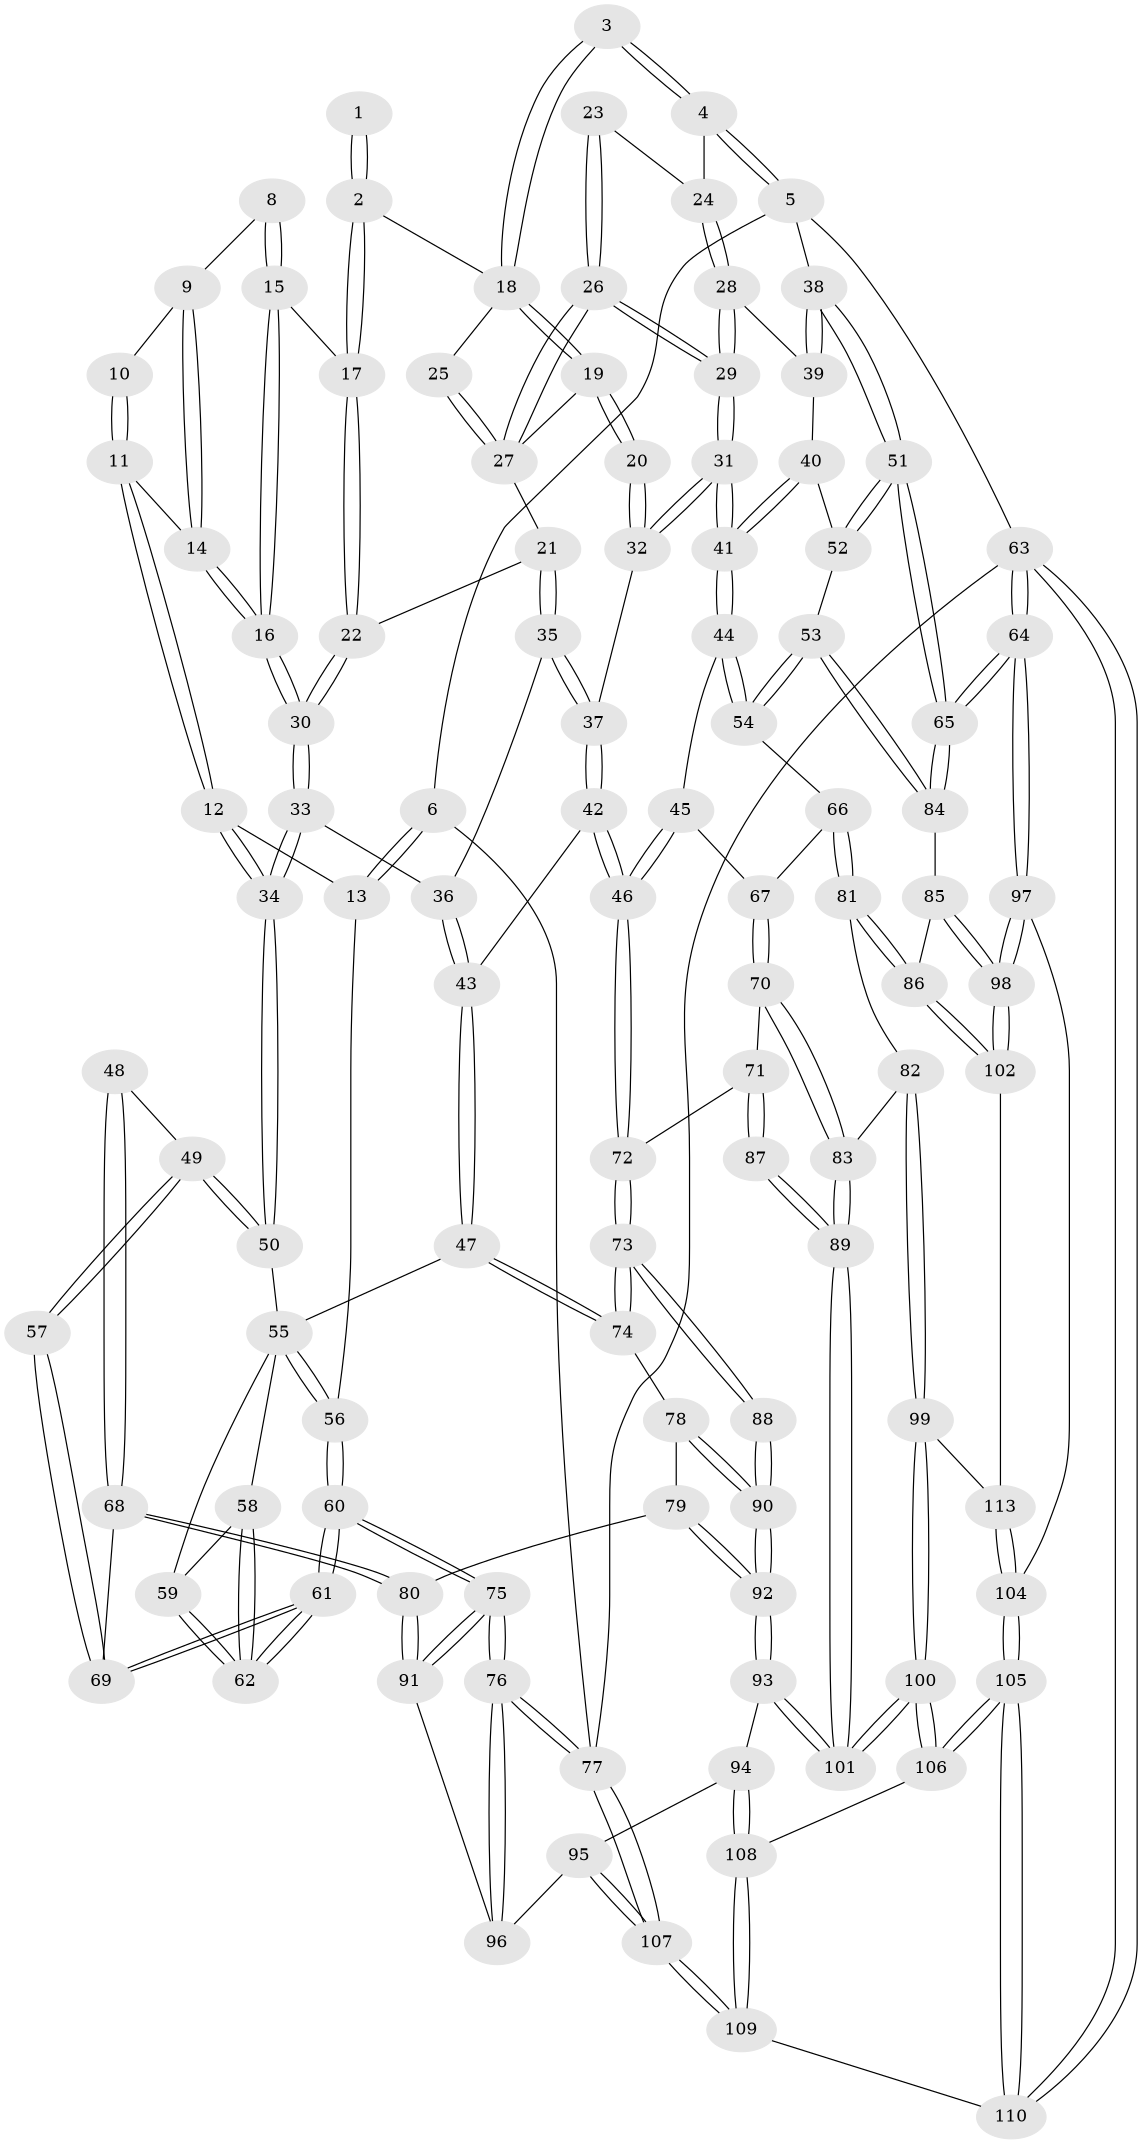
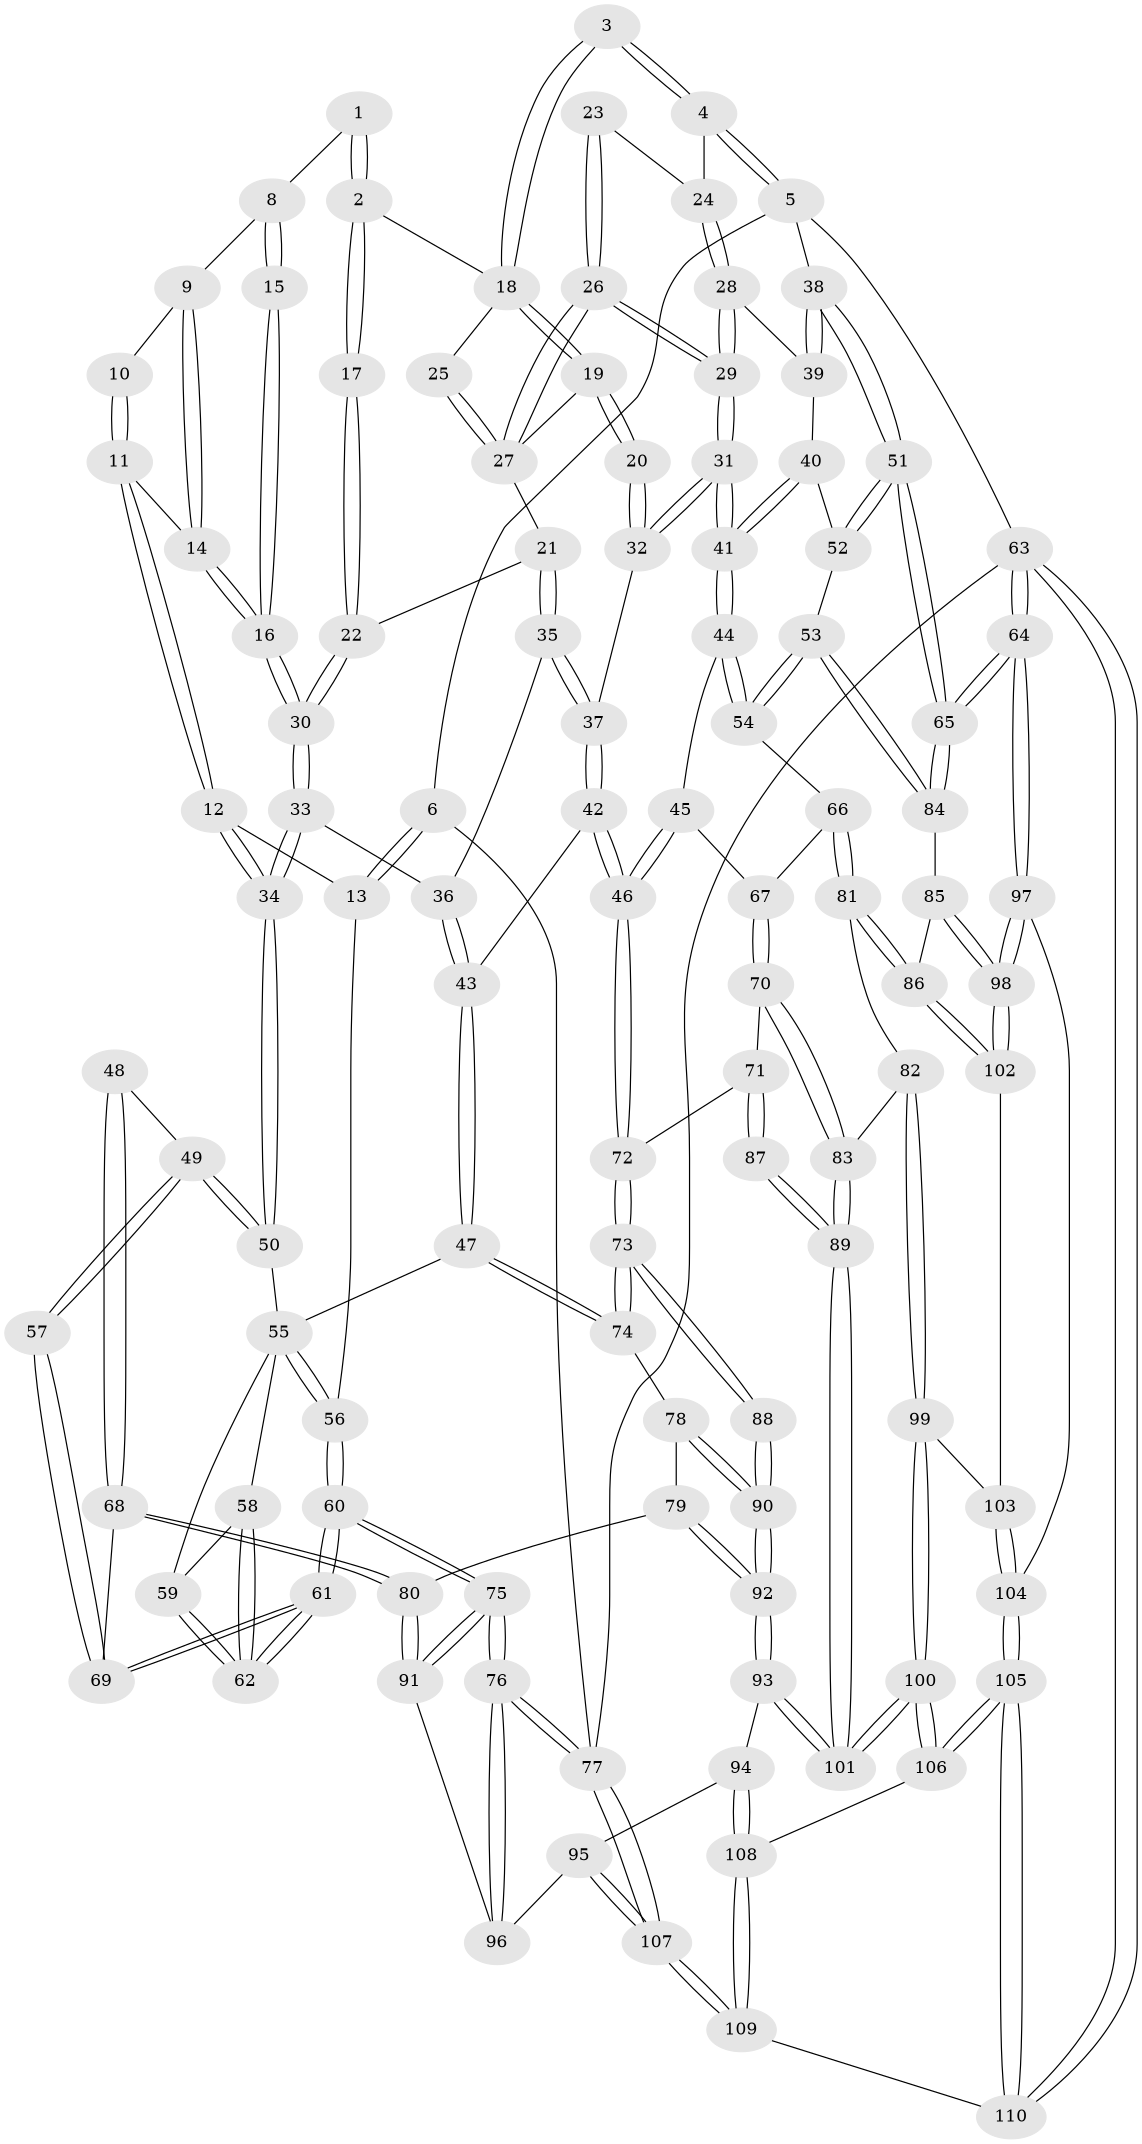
none -> (316, 157)
(313, 331) -> none
(1000, 1507) -> (1000, 1507)
